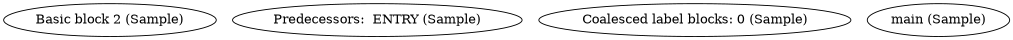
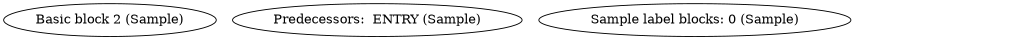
(695, 20) -> (695, 20)
(939, 20) -> none
